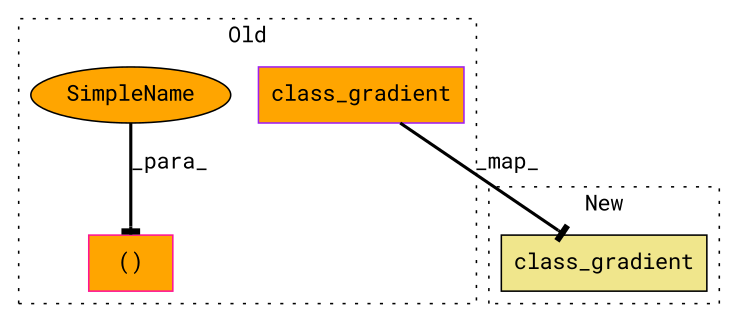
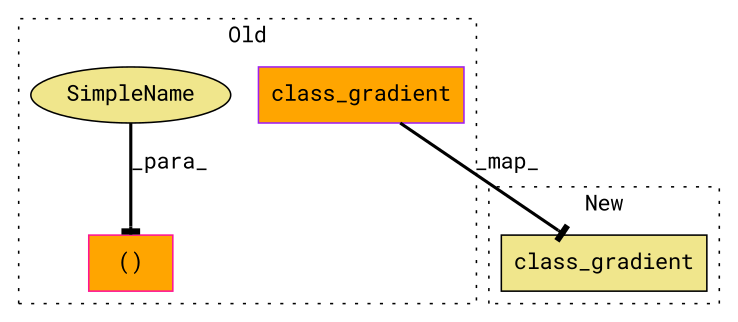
(131, 95) -> (131, 95)
